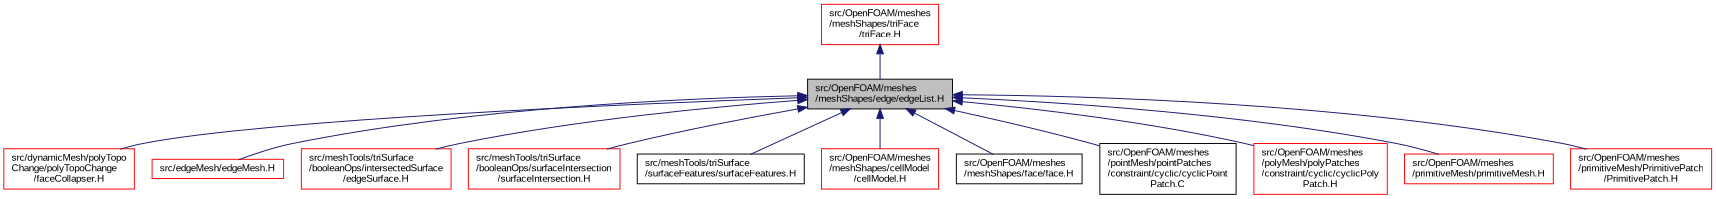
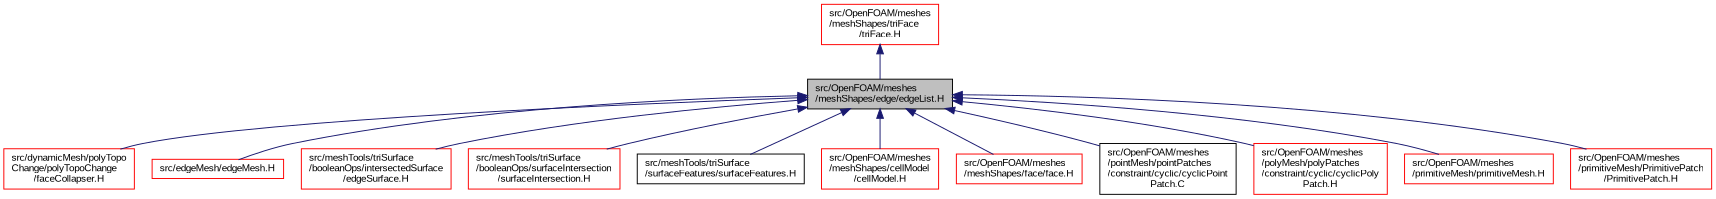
(1019, 169) -> (1019, 169)
